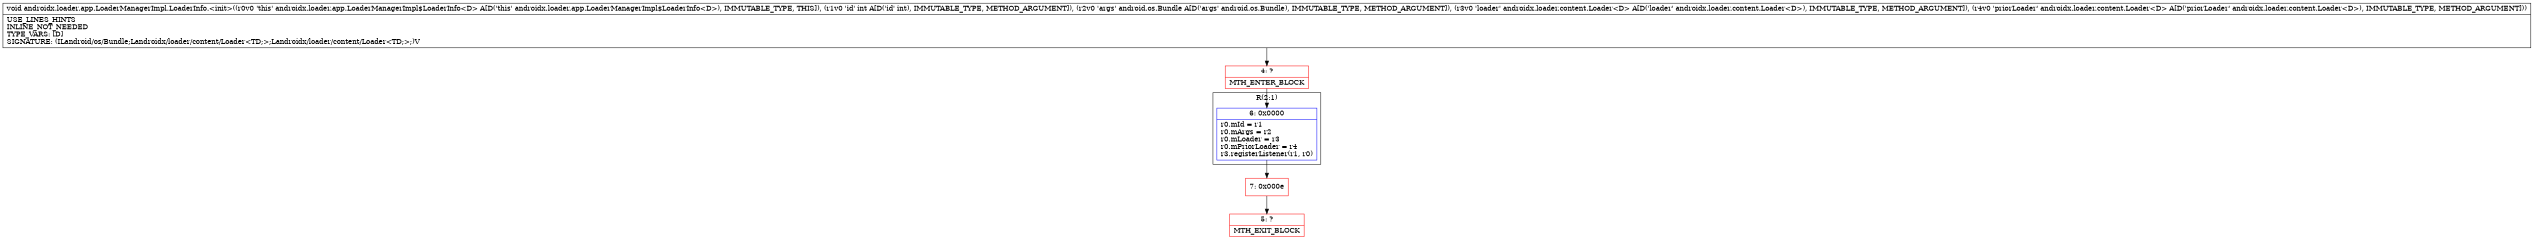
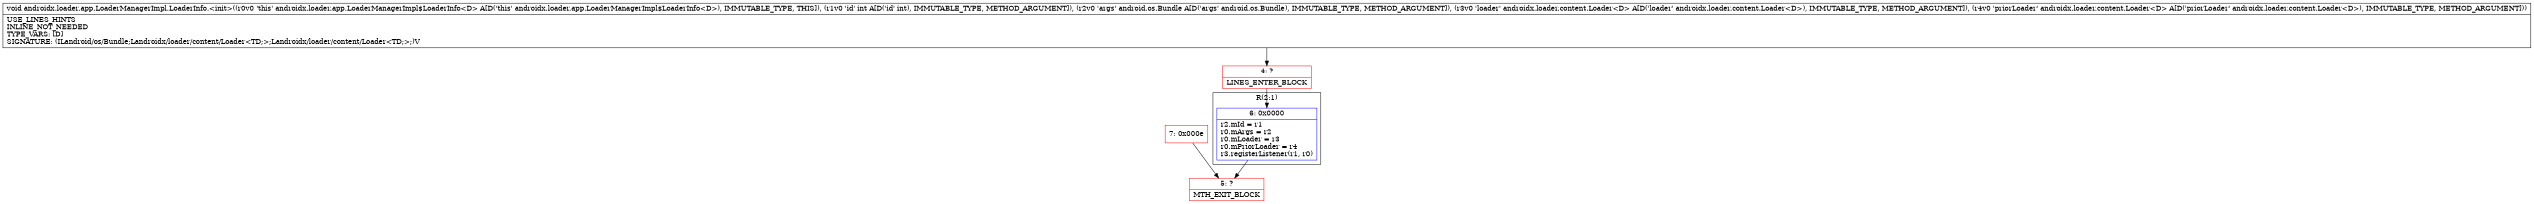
(1267, 83) -> (1267, 83)
(1242, 125) -> (1242, 125)
(1267, 167) -> (1243, 167)
